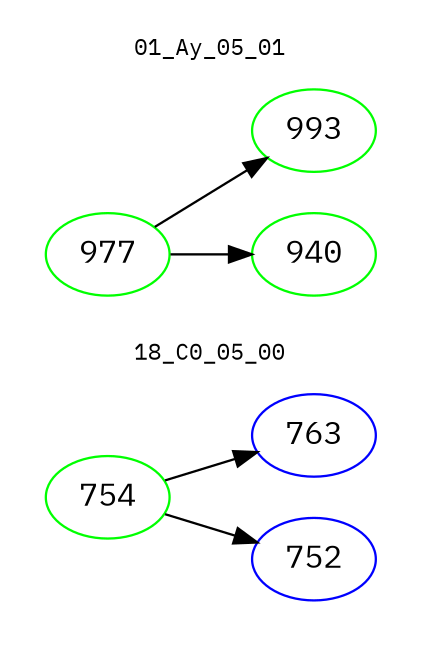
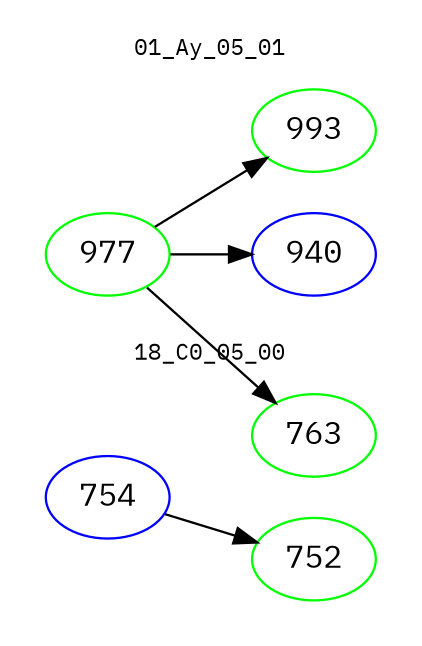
(314, 254) -> (314, 254)
(314, 435) -> (314, 435)
(200, 470) -> (214, 348)
(108, 497) -> (108, 497)
(314, 559) -> (314, 559)
